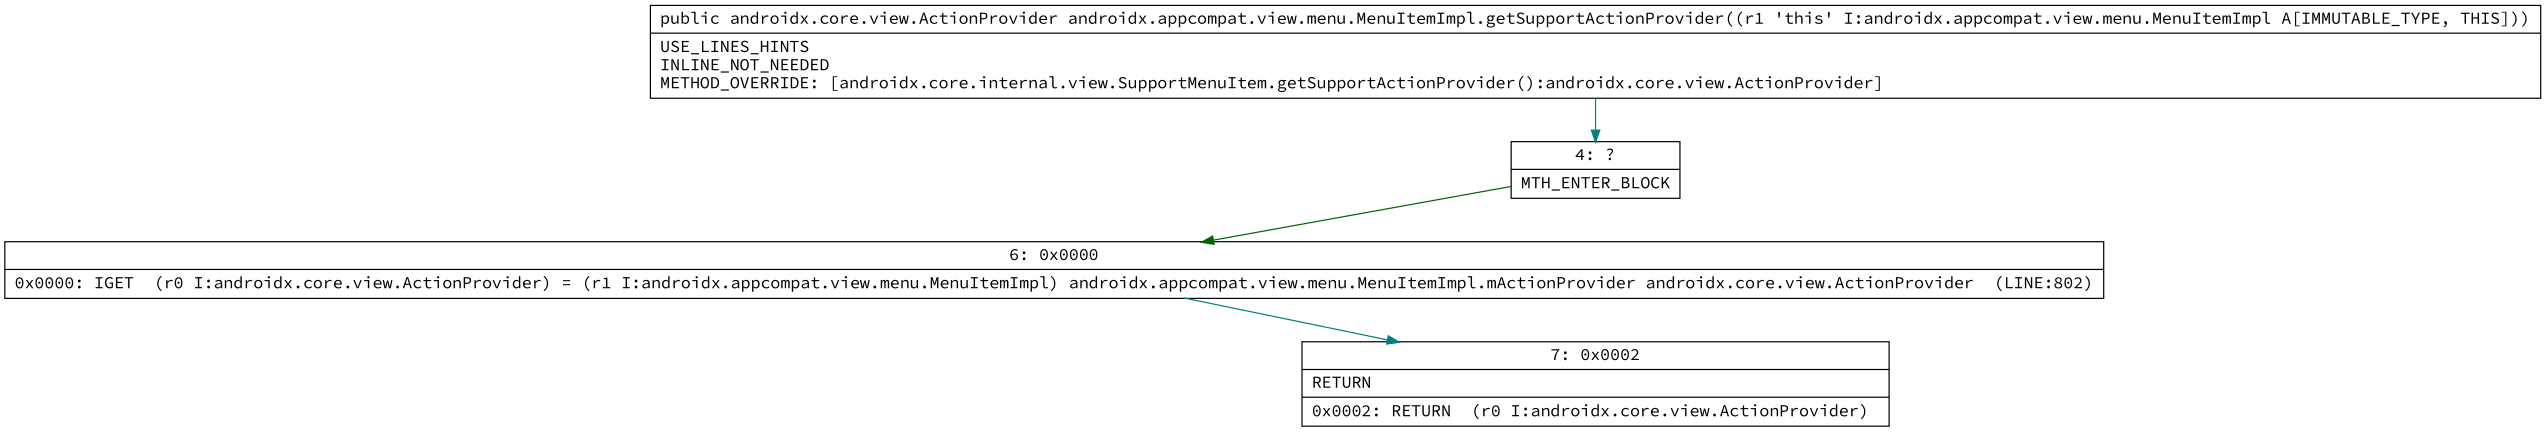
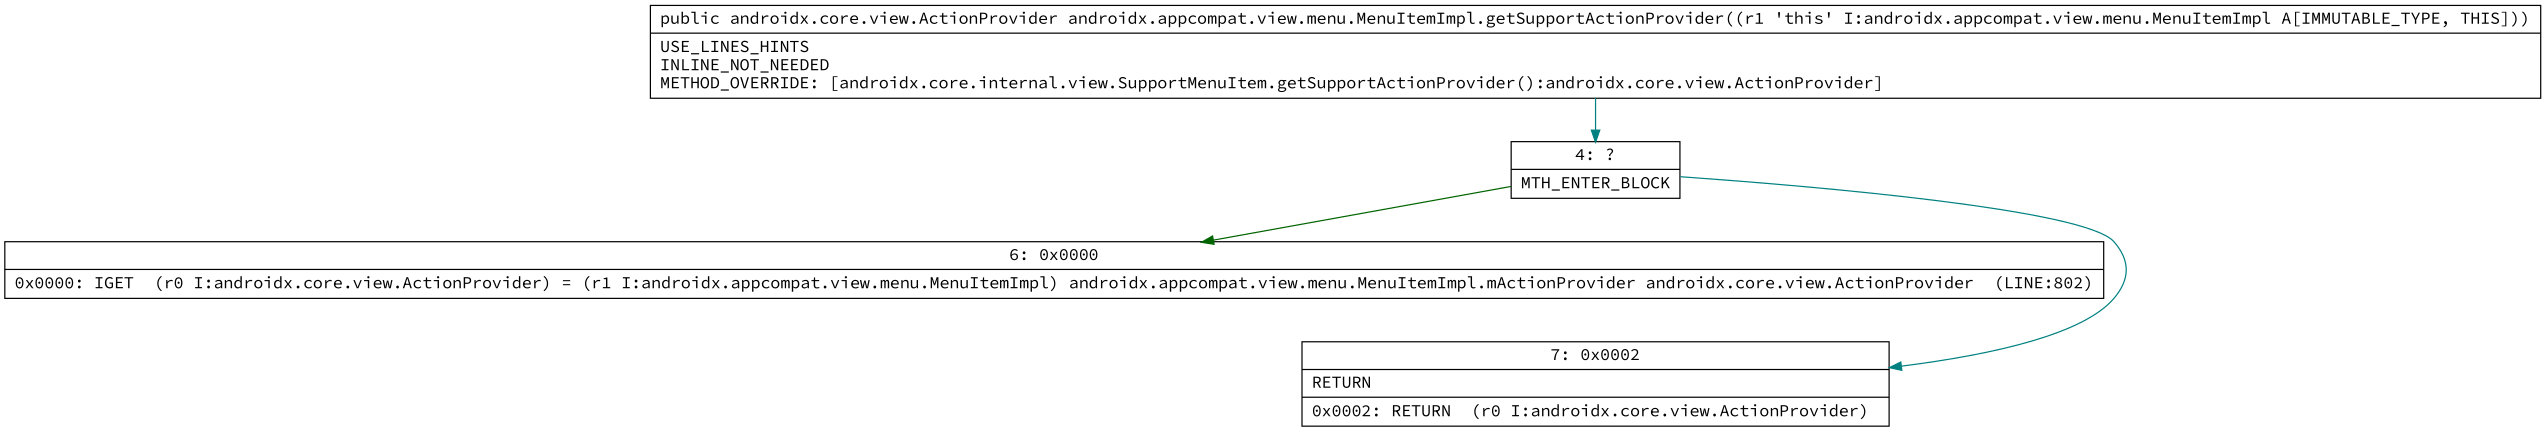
(1285, 319) -> (2043, 217)
